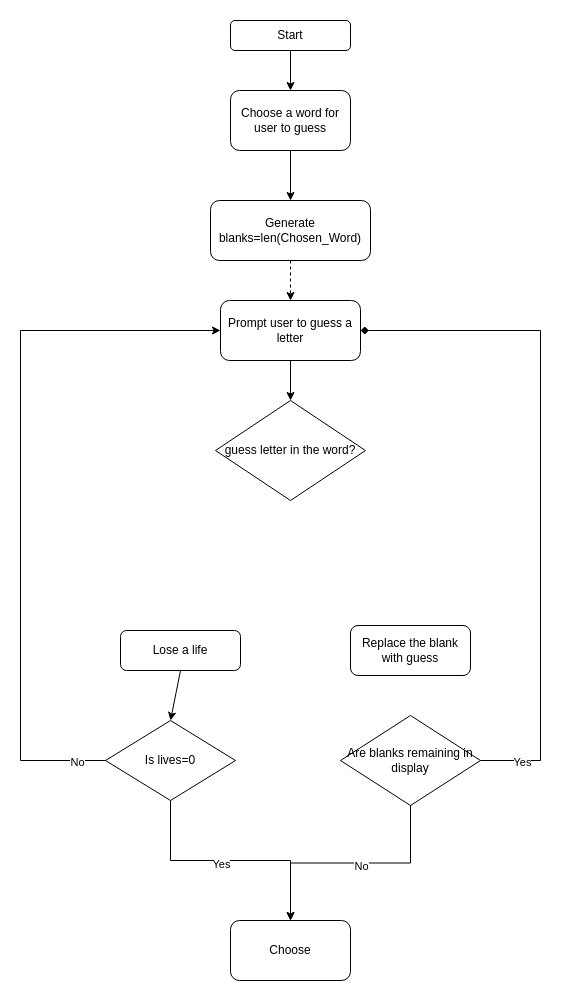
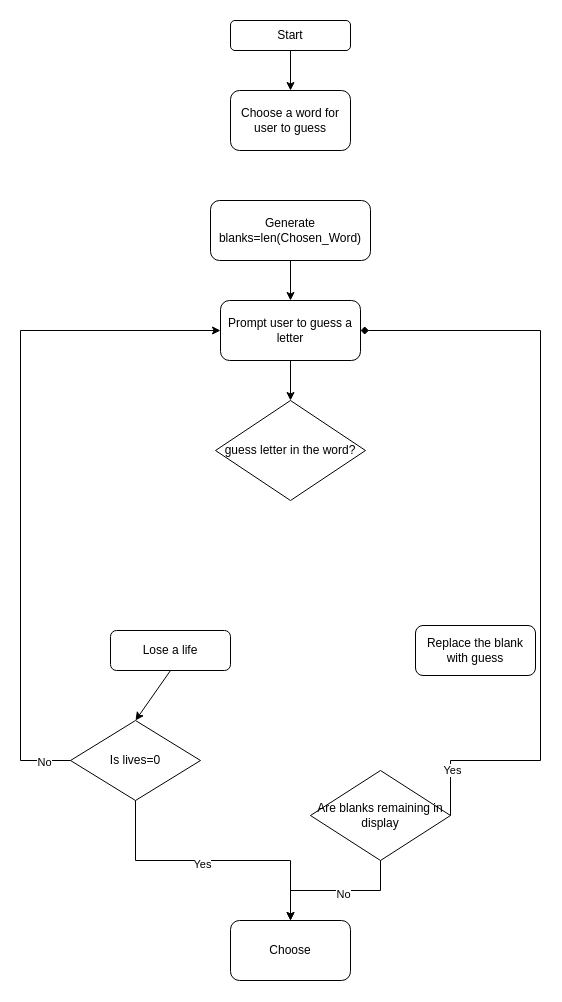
(291, 172) -> none
(291, 277) -> (291, 277)
(181, 651) -> (171, 651)
(411, 651) -> (476, 651)
(171, 761) -> (136, 761)
(411, 761) -> (381, 816)
